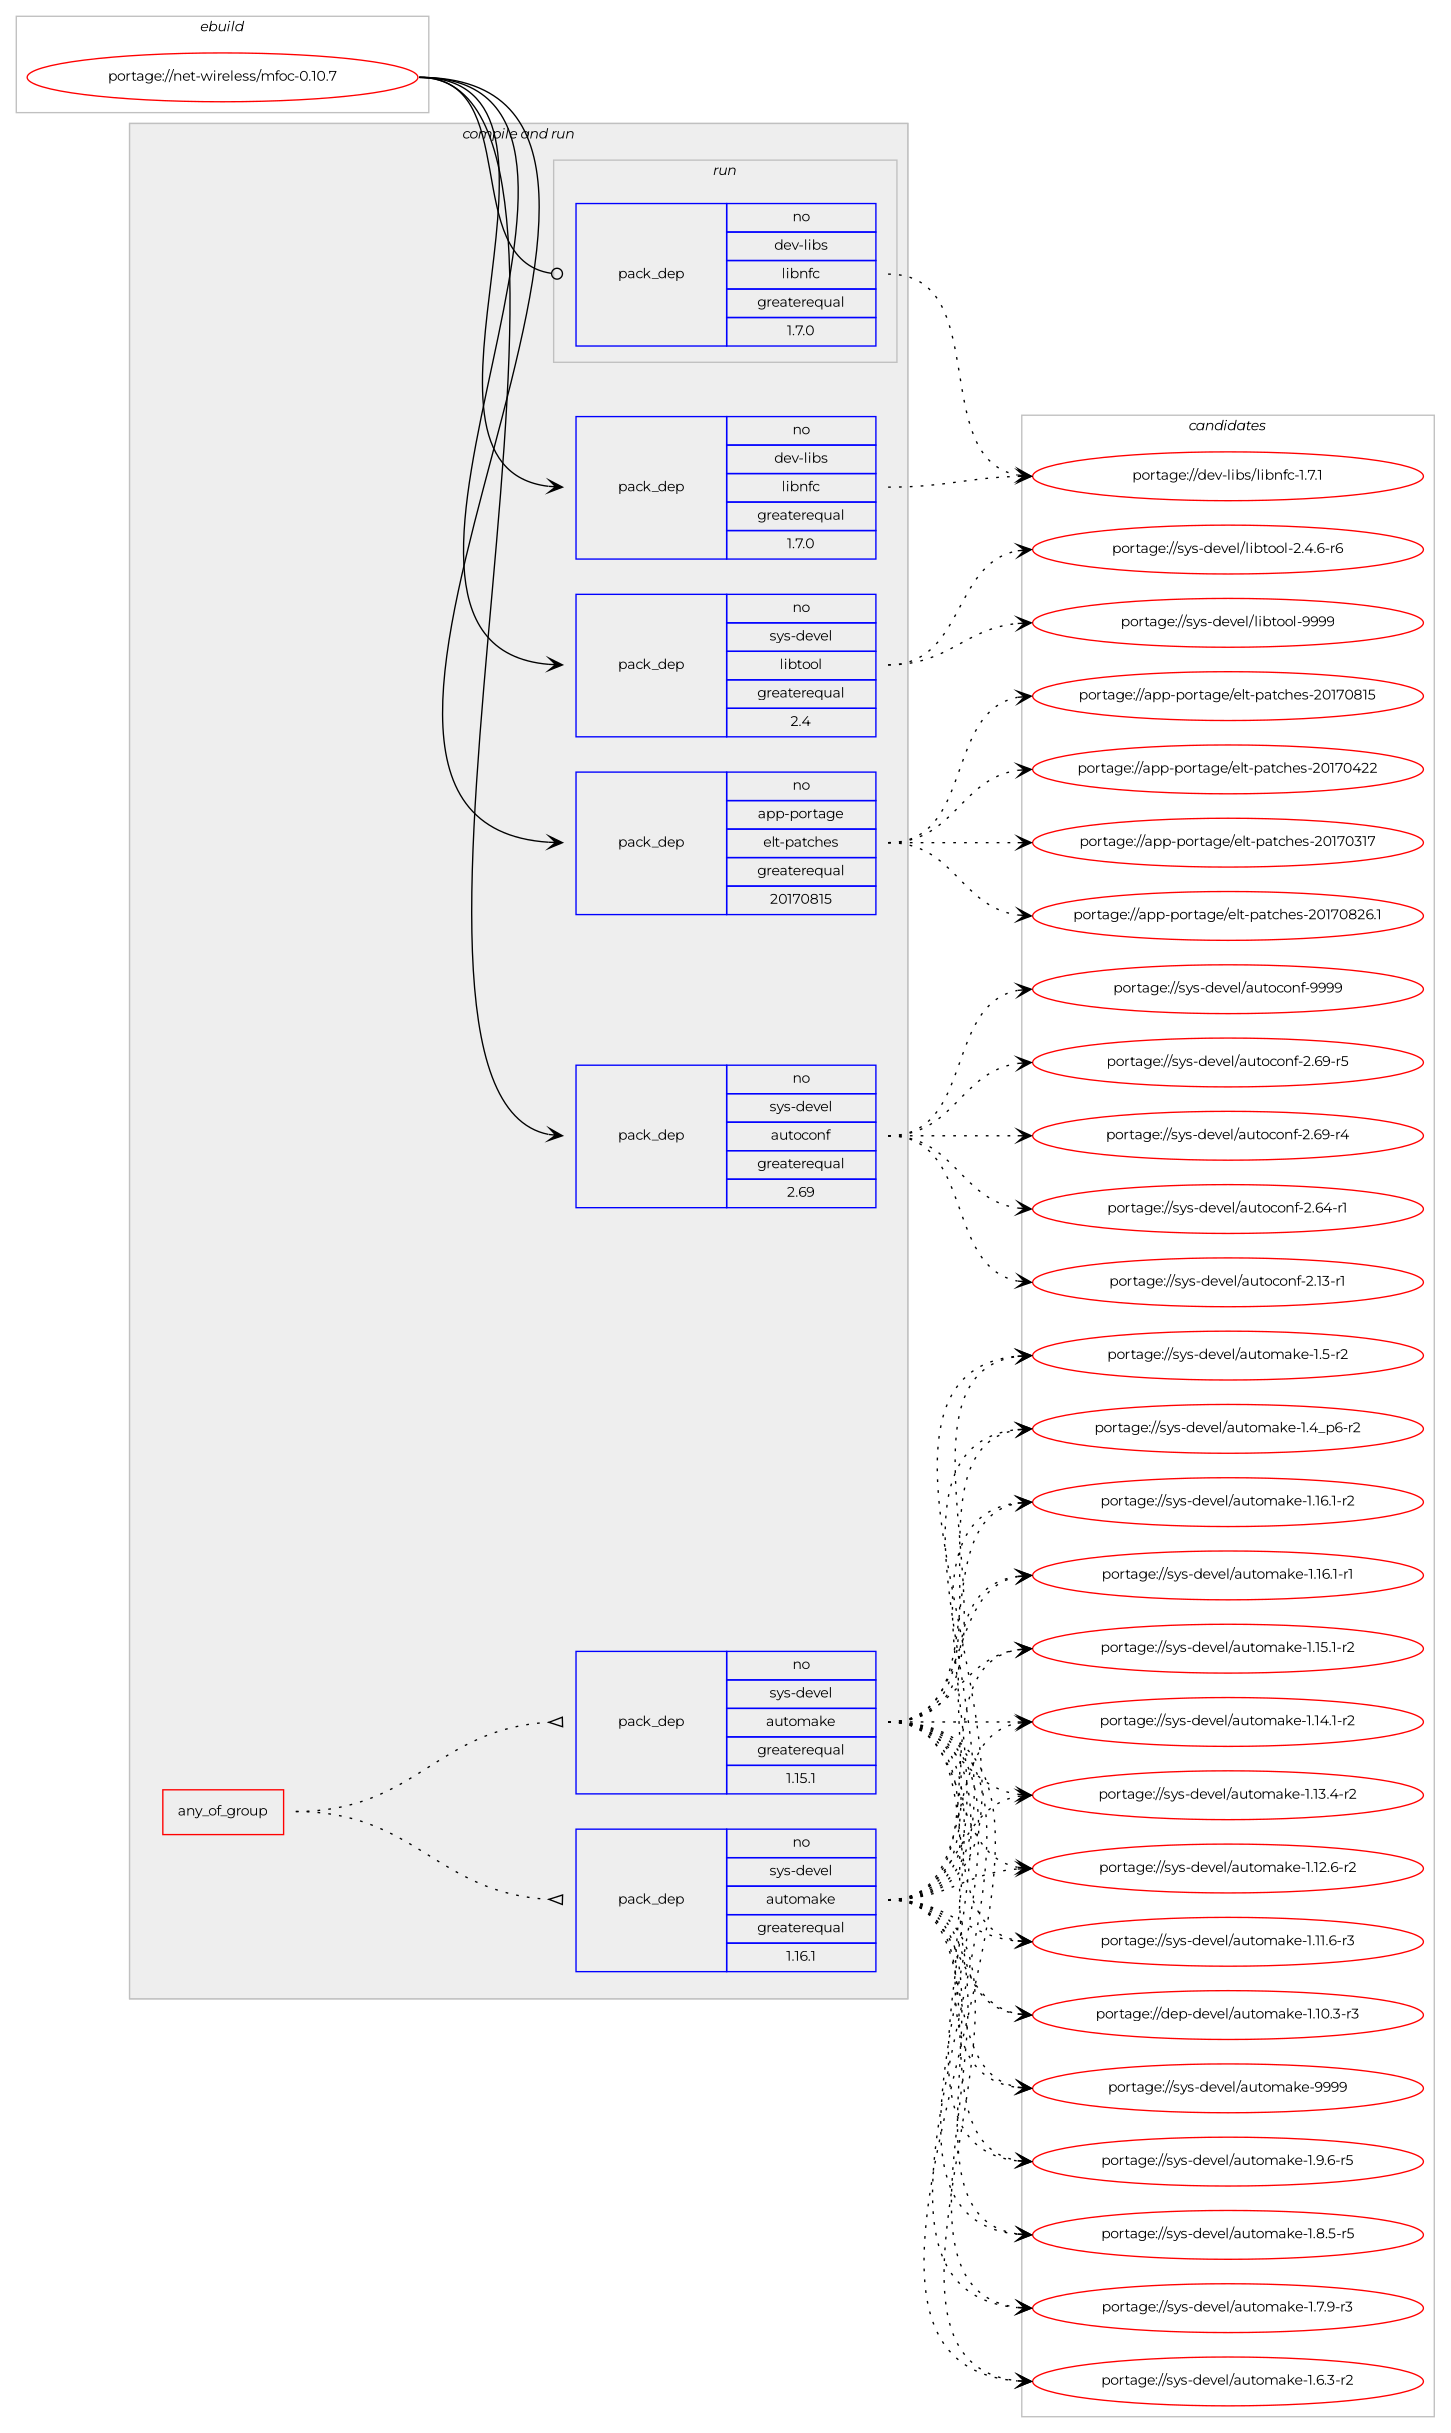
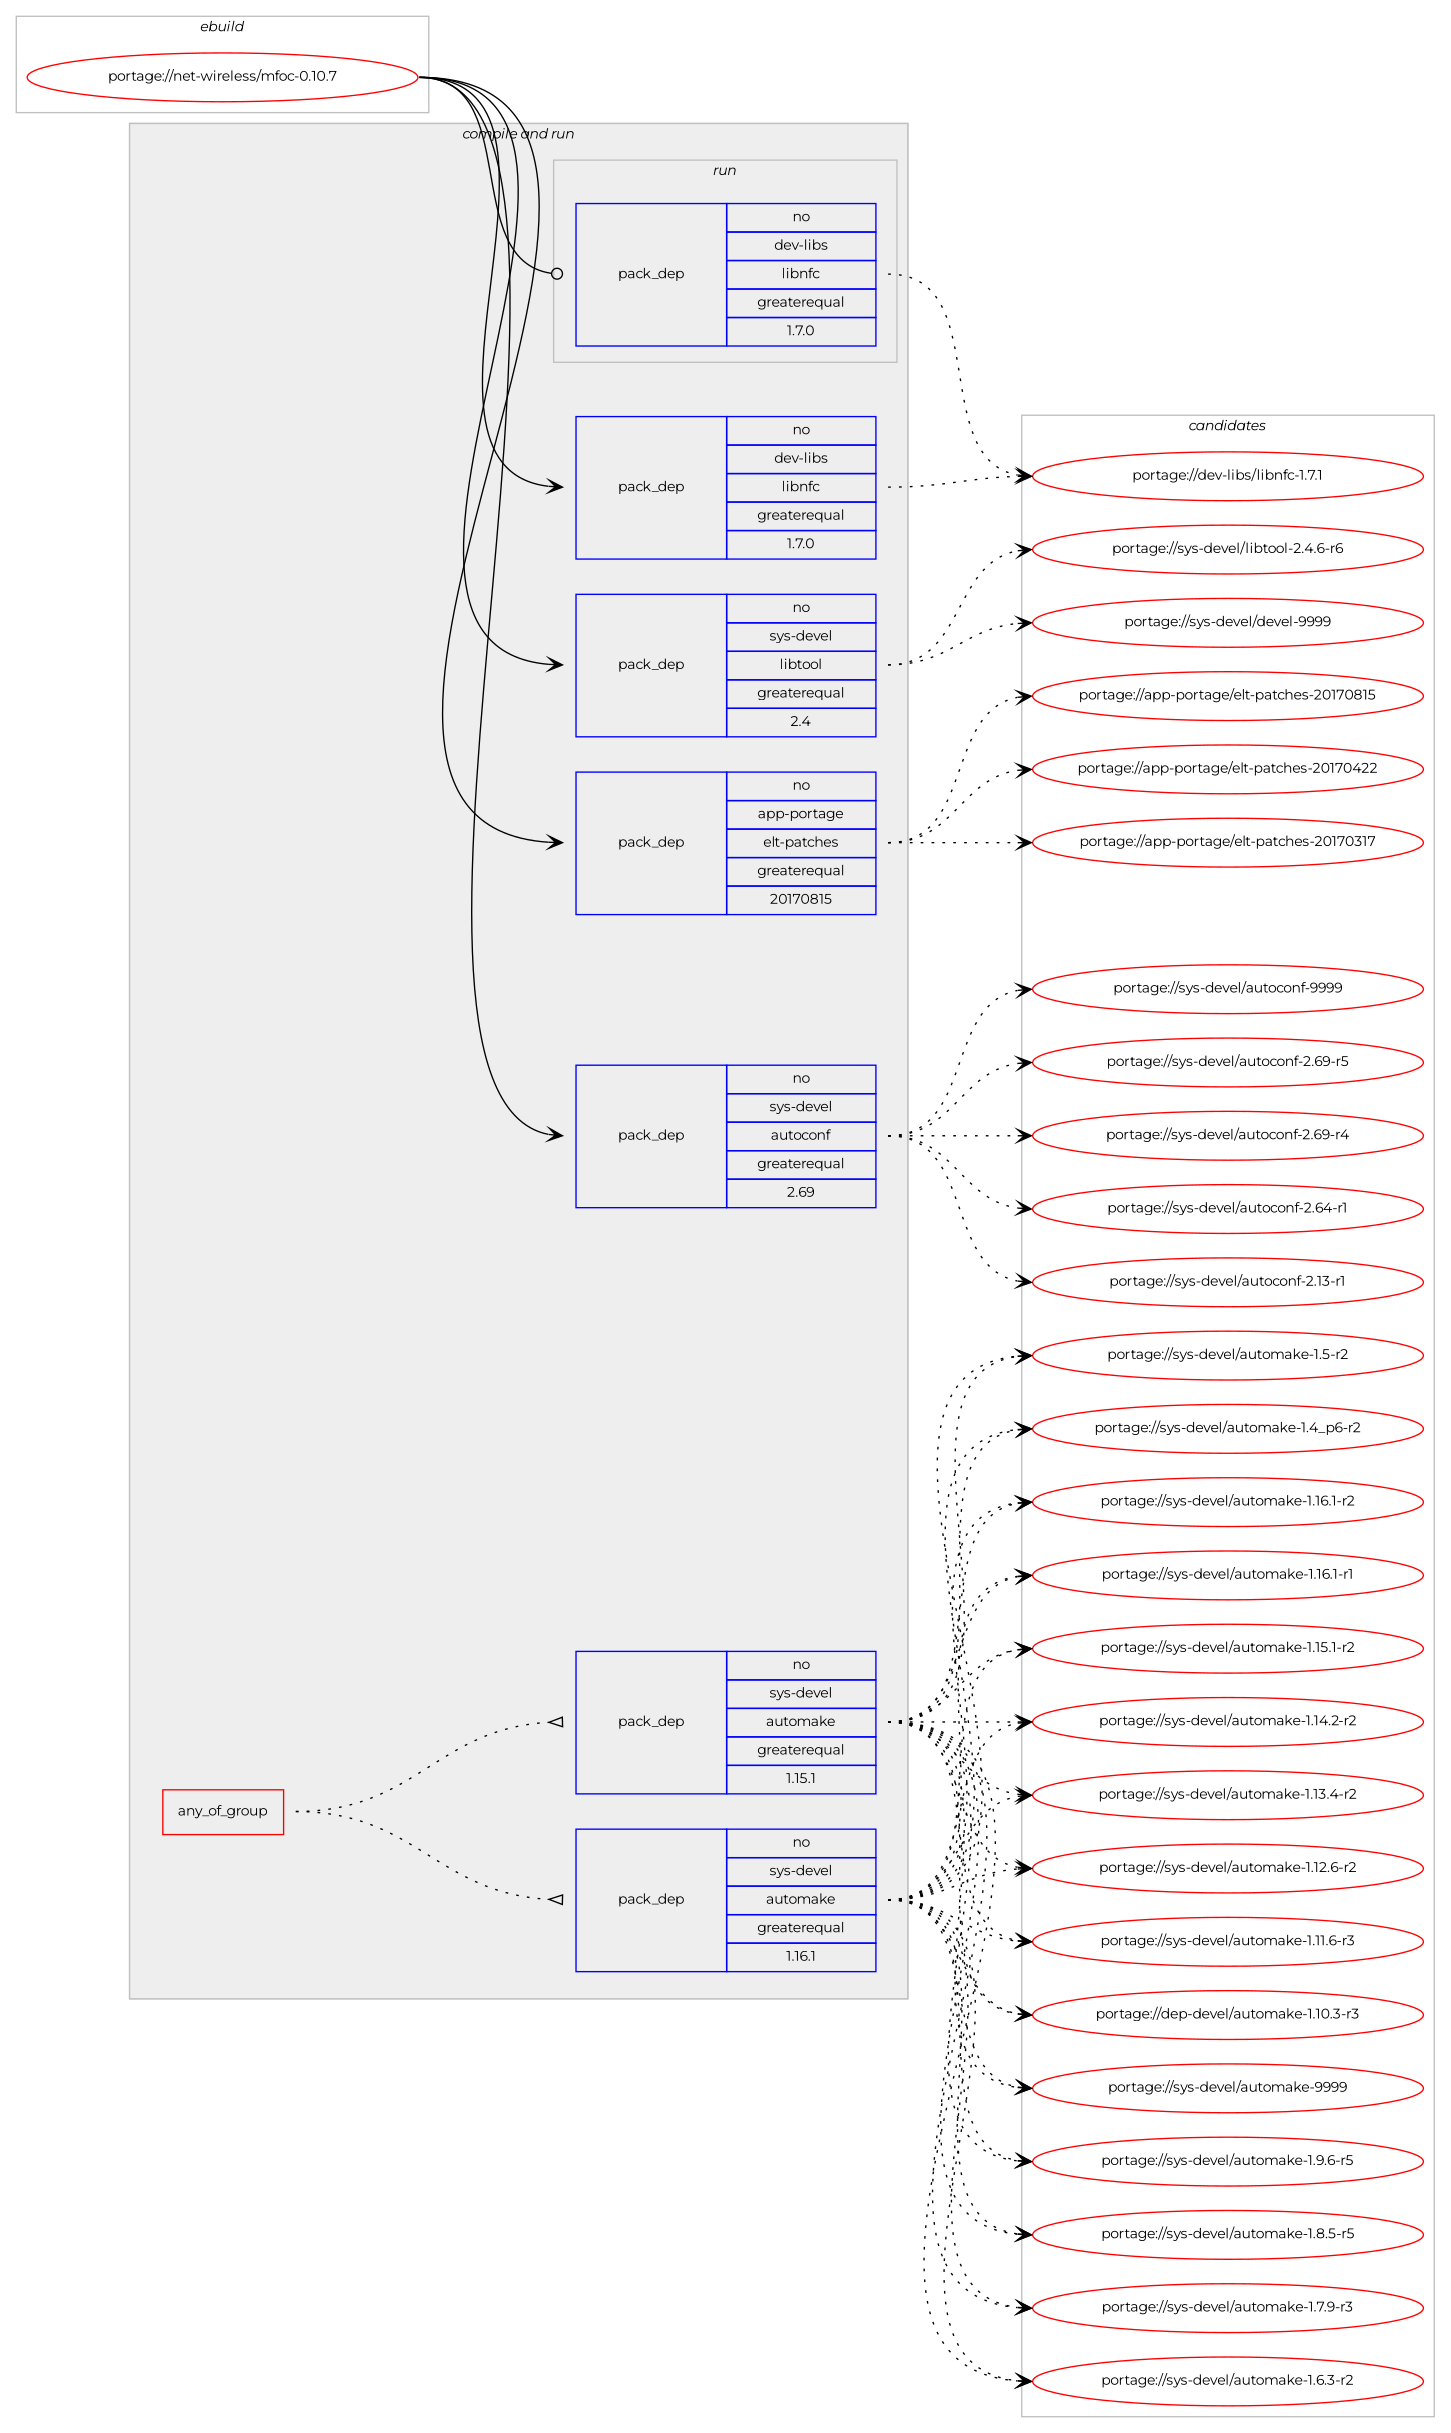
(1228, 623) -> (1228, 623)
(1228, 916) -> none
(1228, 1722) -> (1228, 1722)
